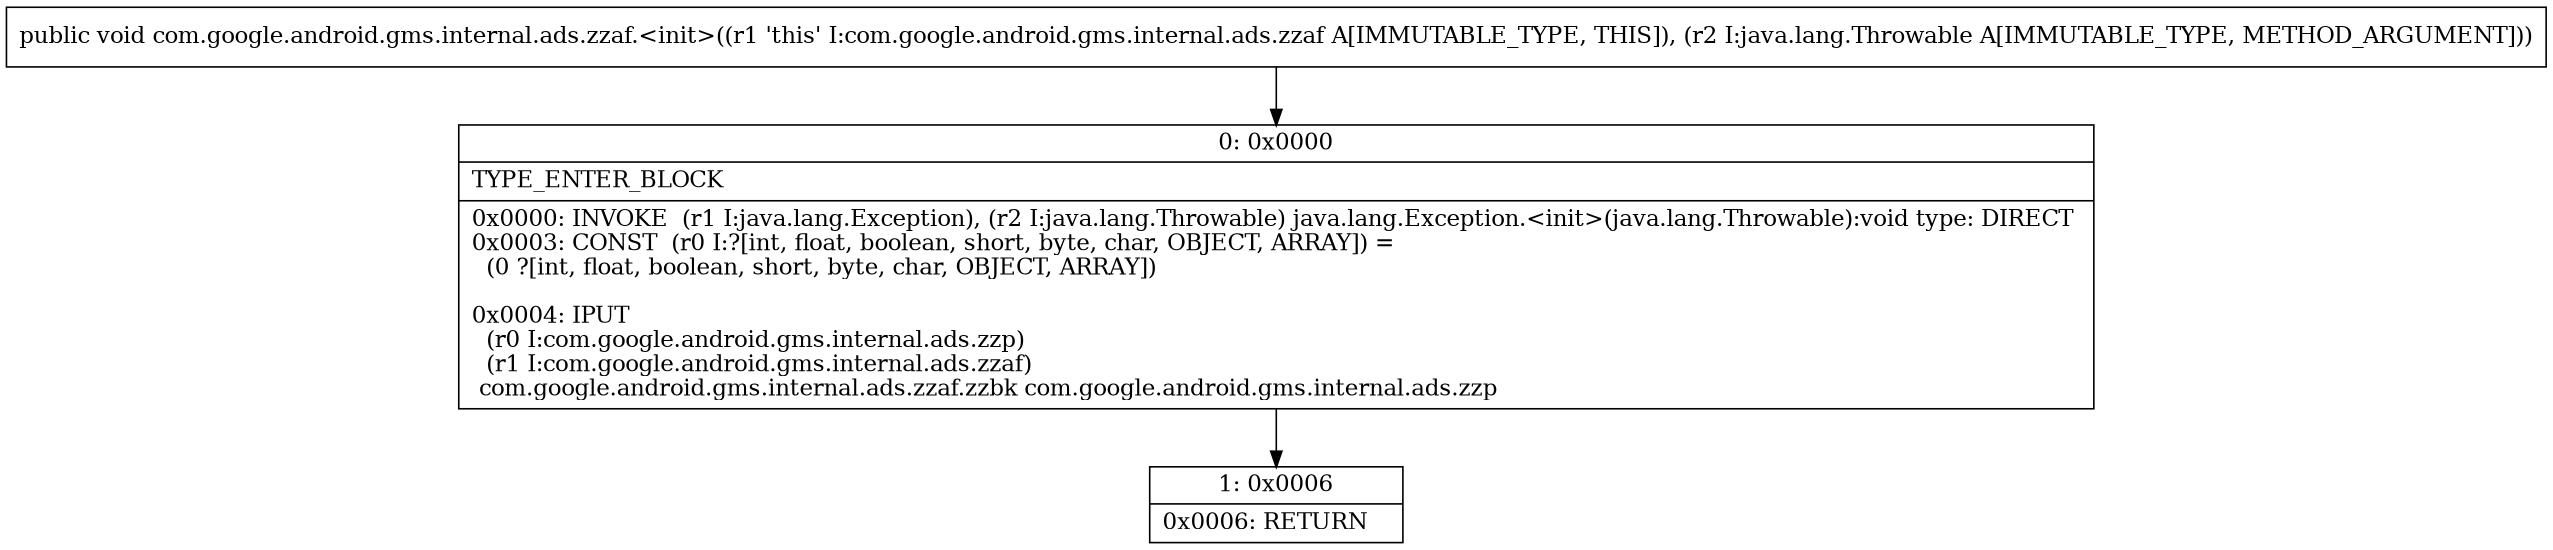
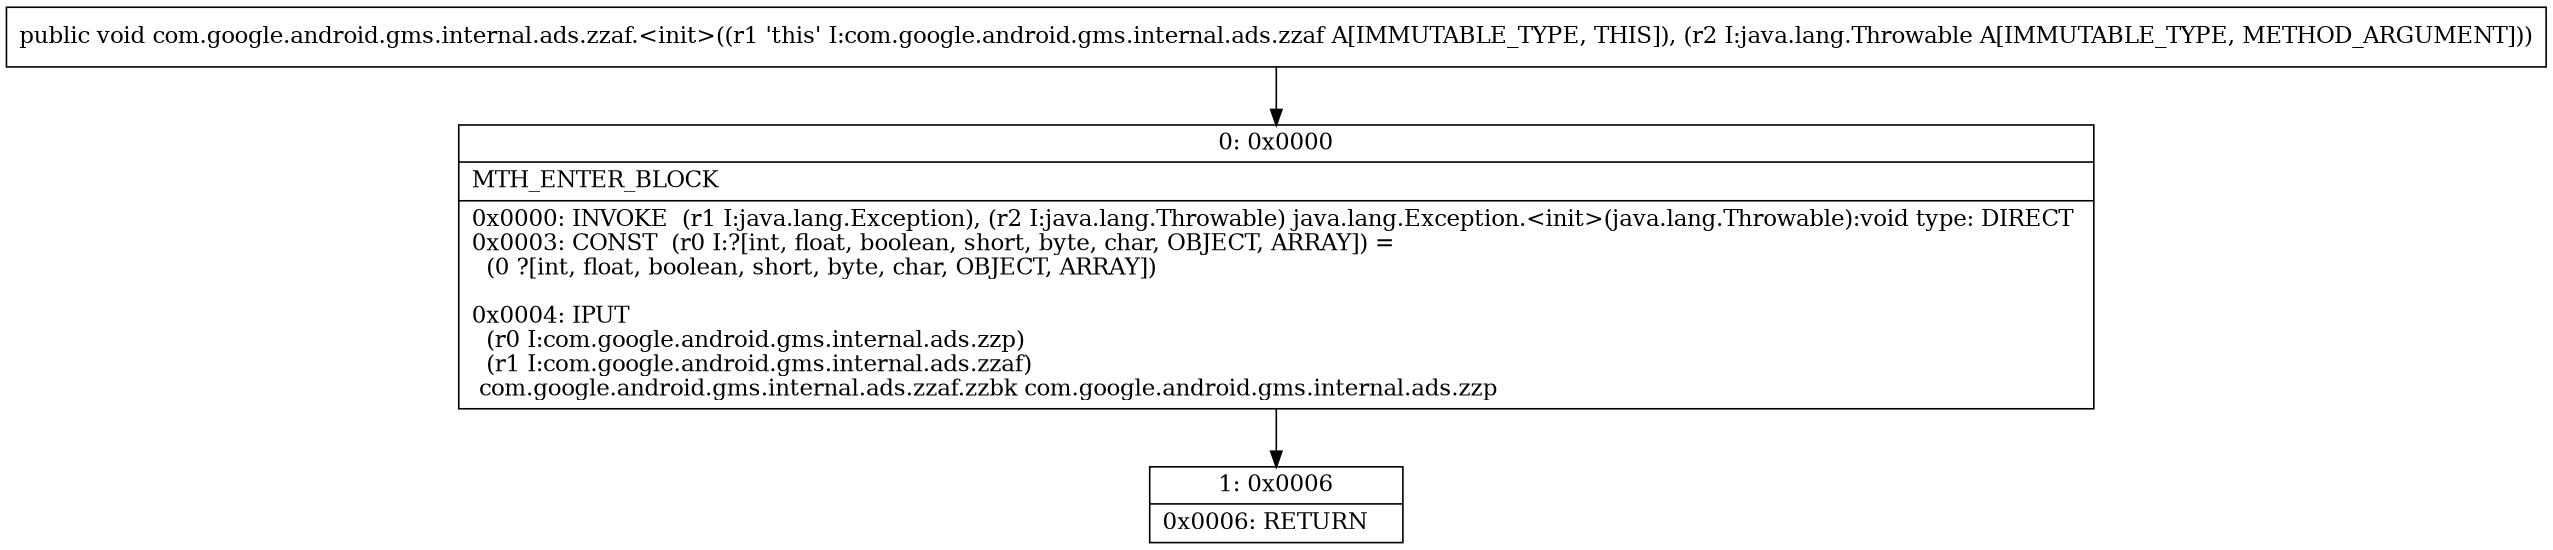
(598, 181) -> (596, 181)
